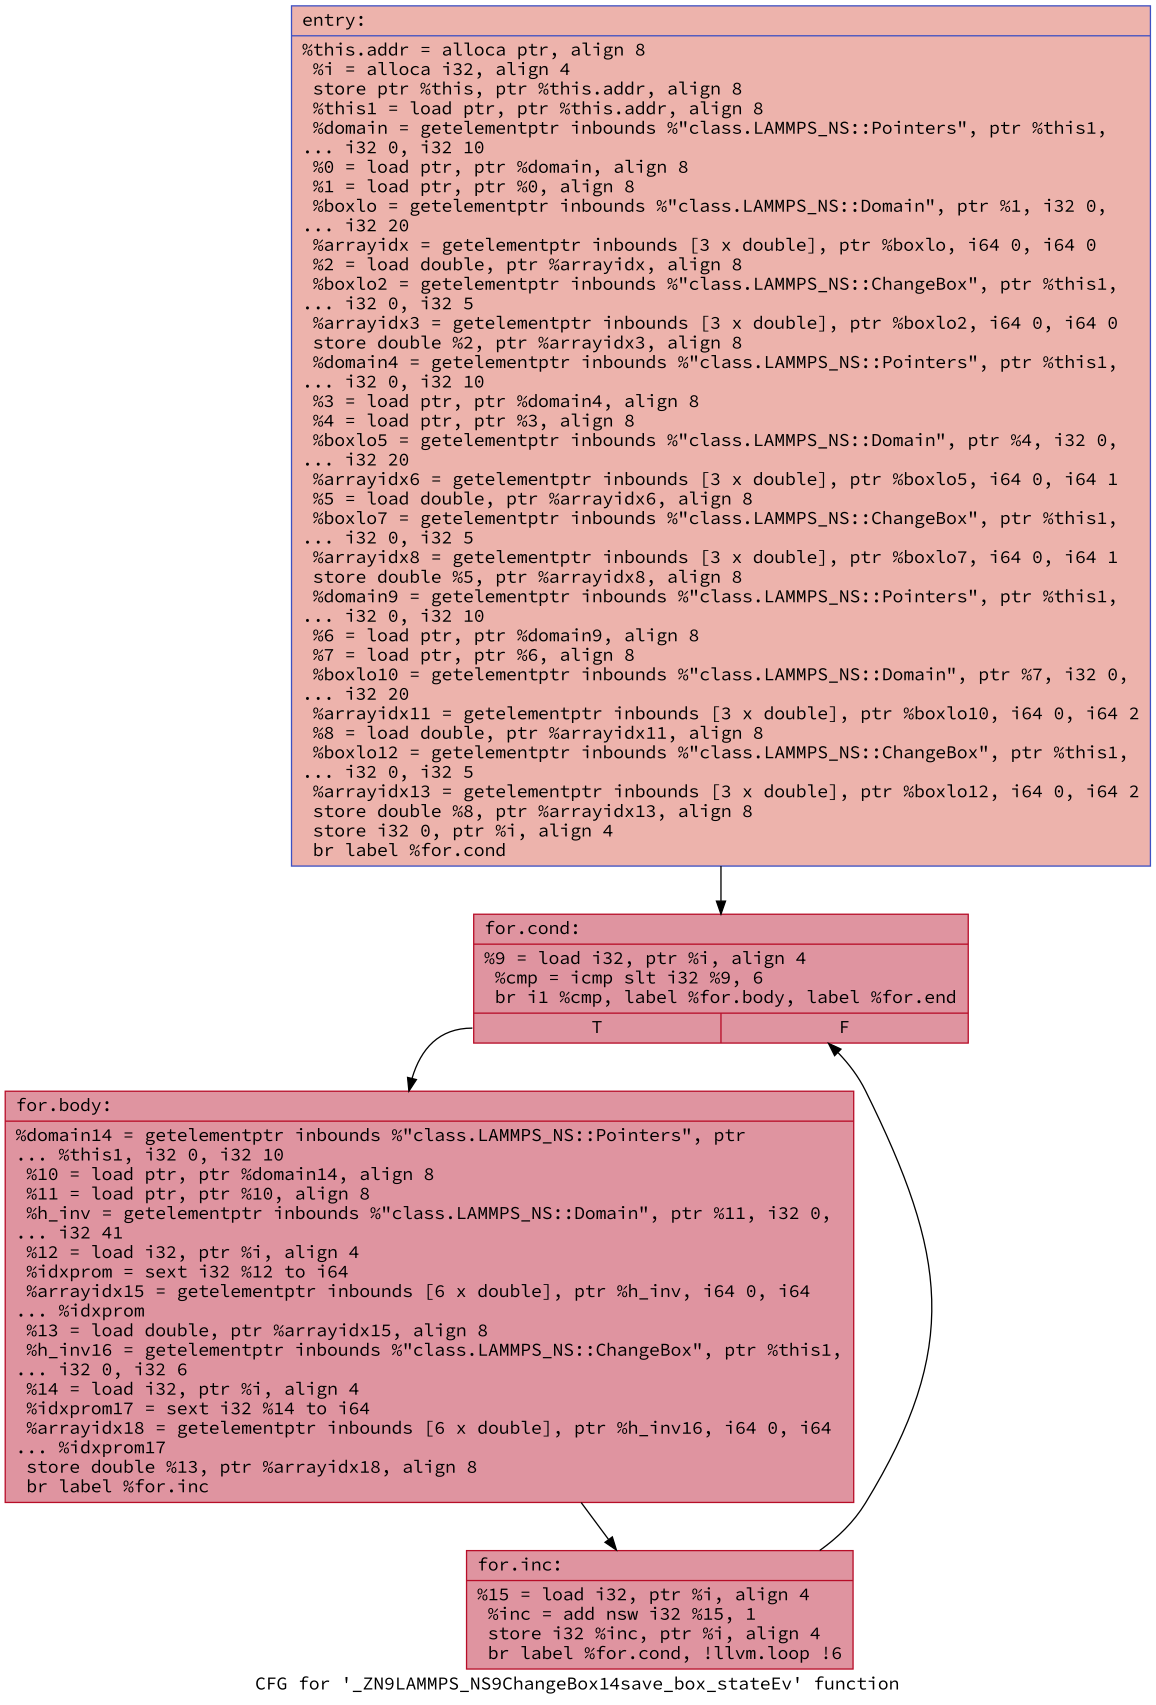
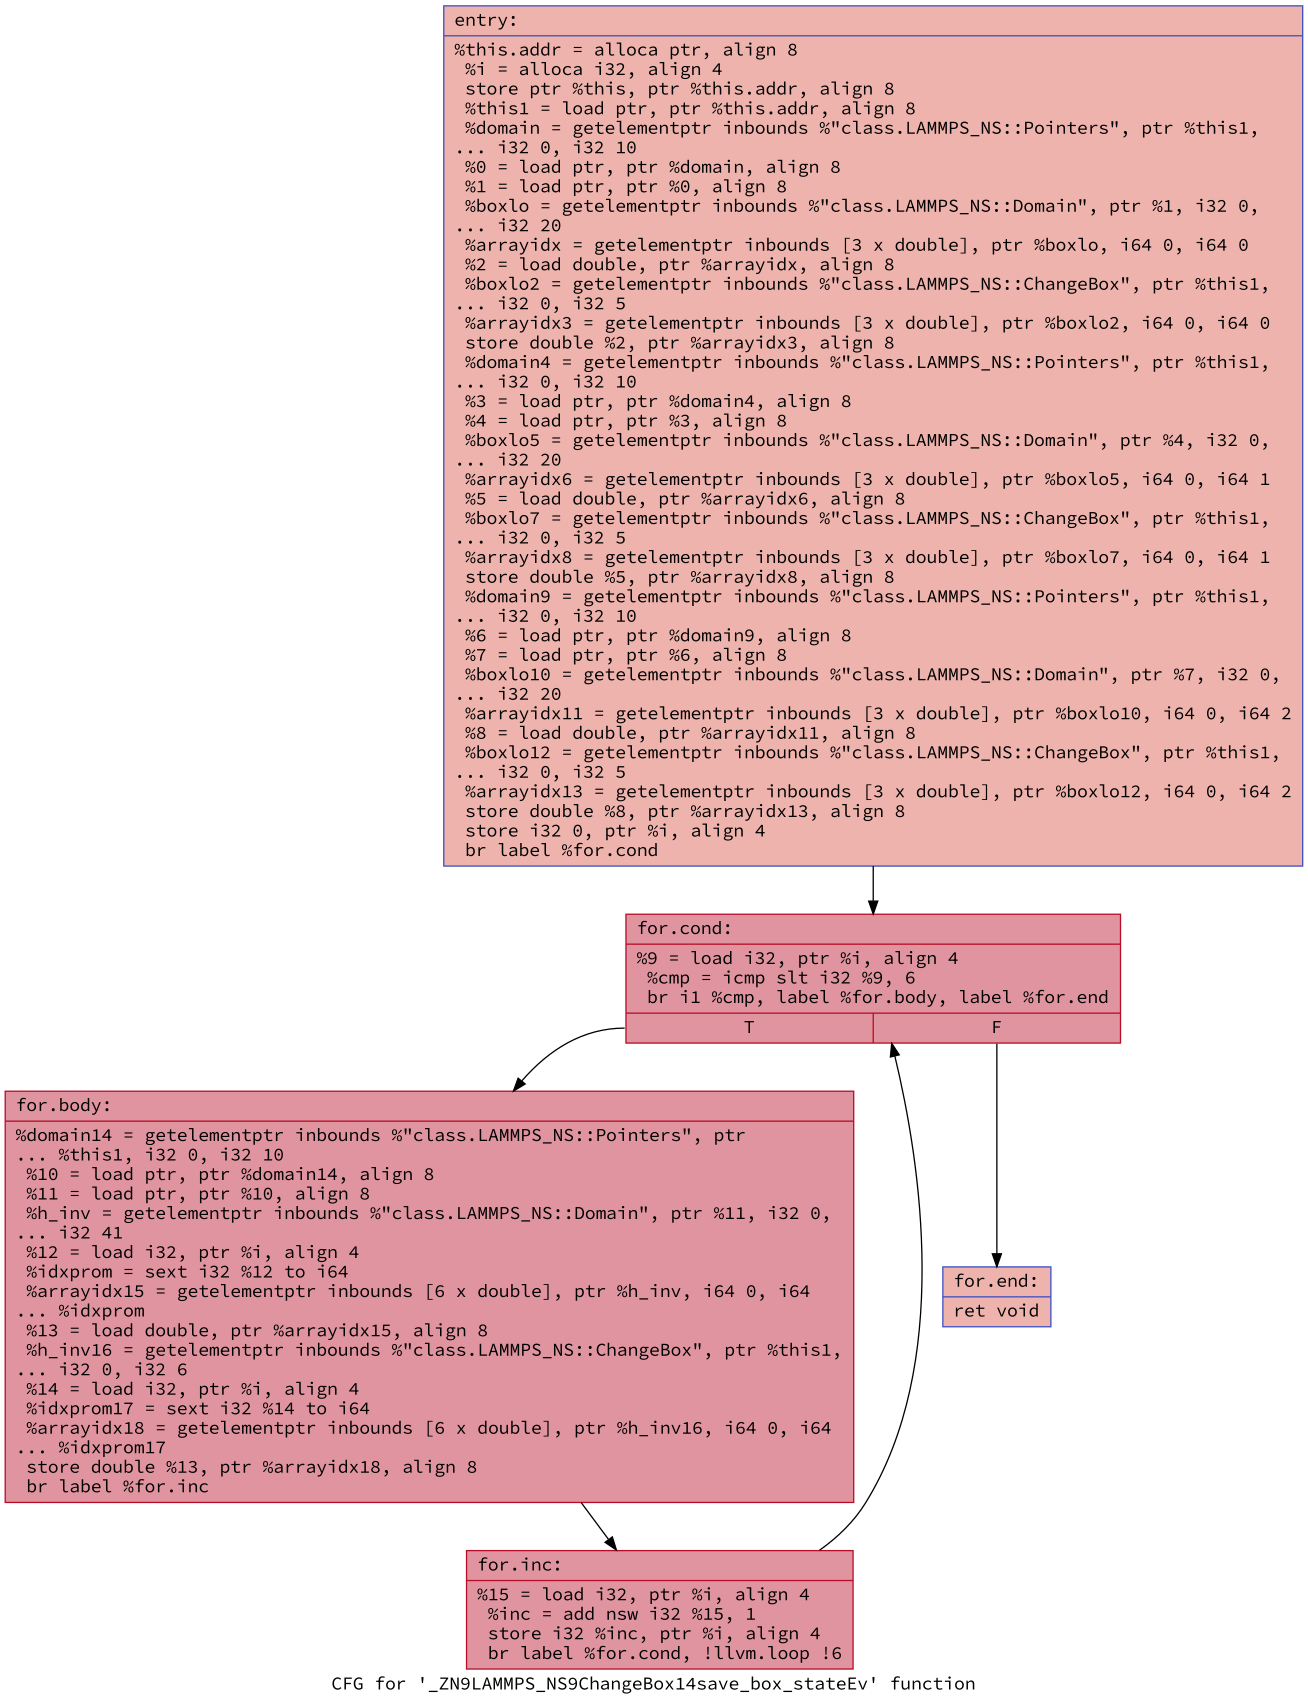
none -> (997, 1297)
